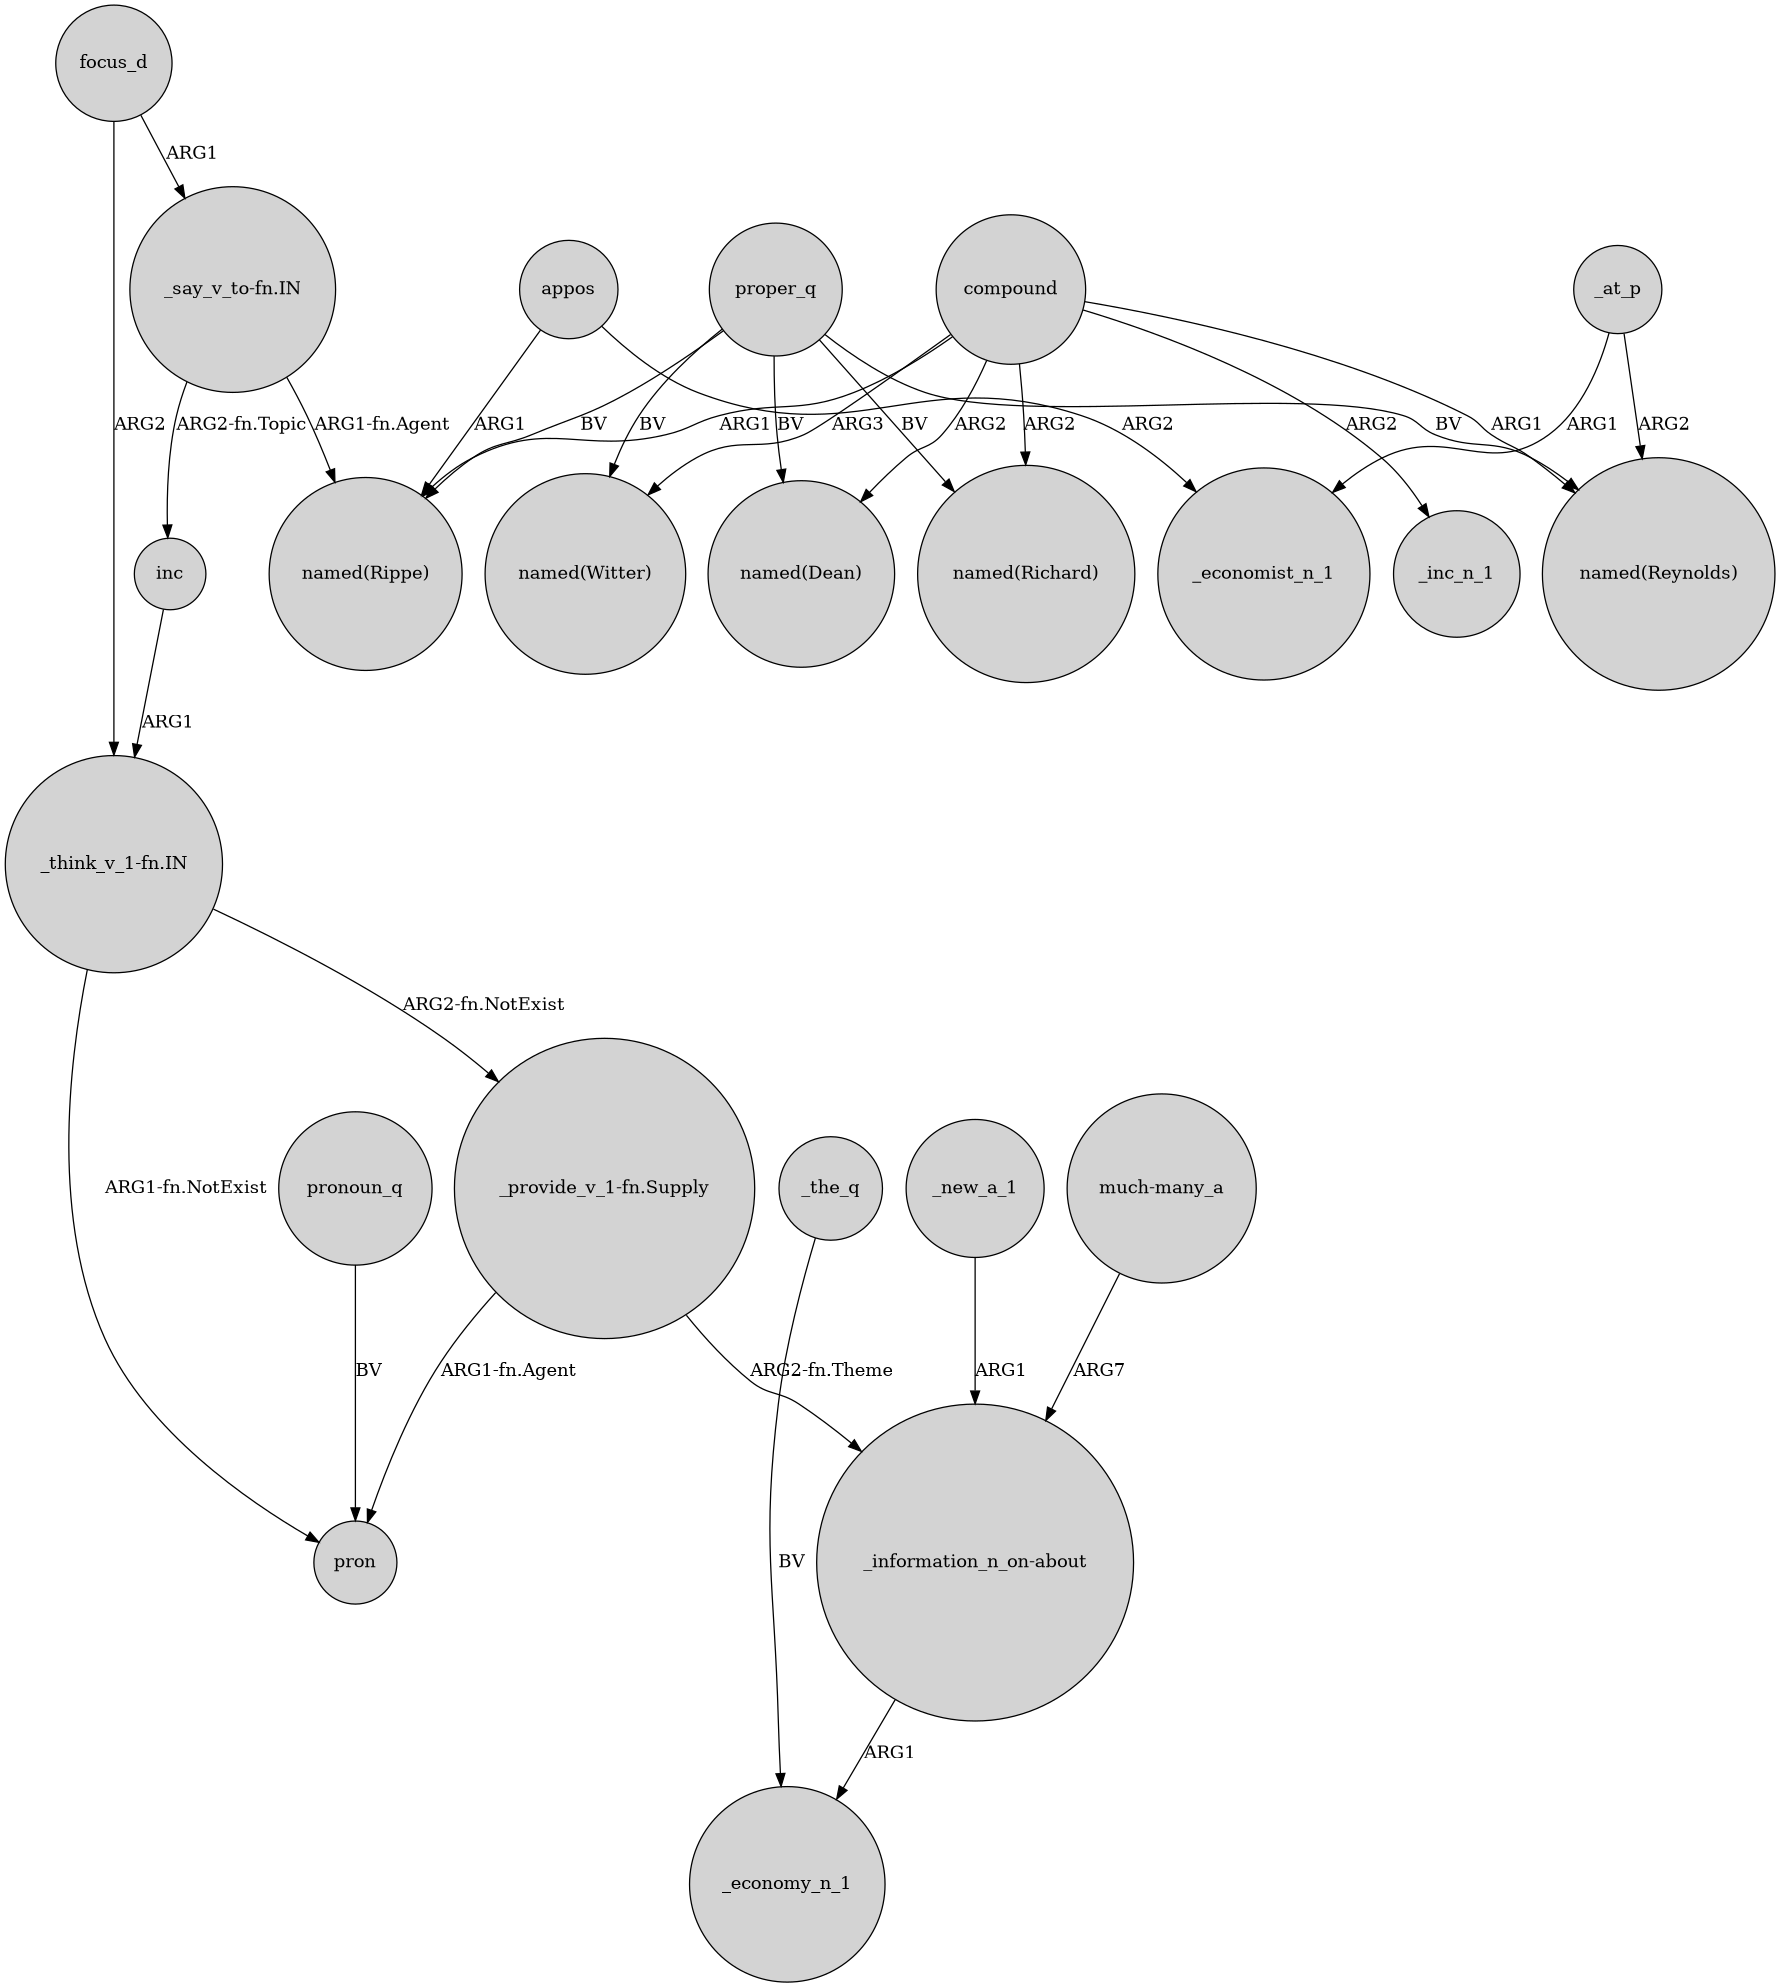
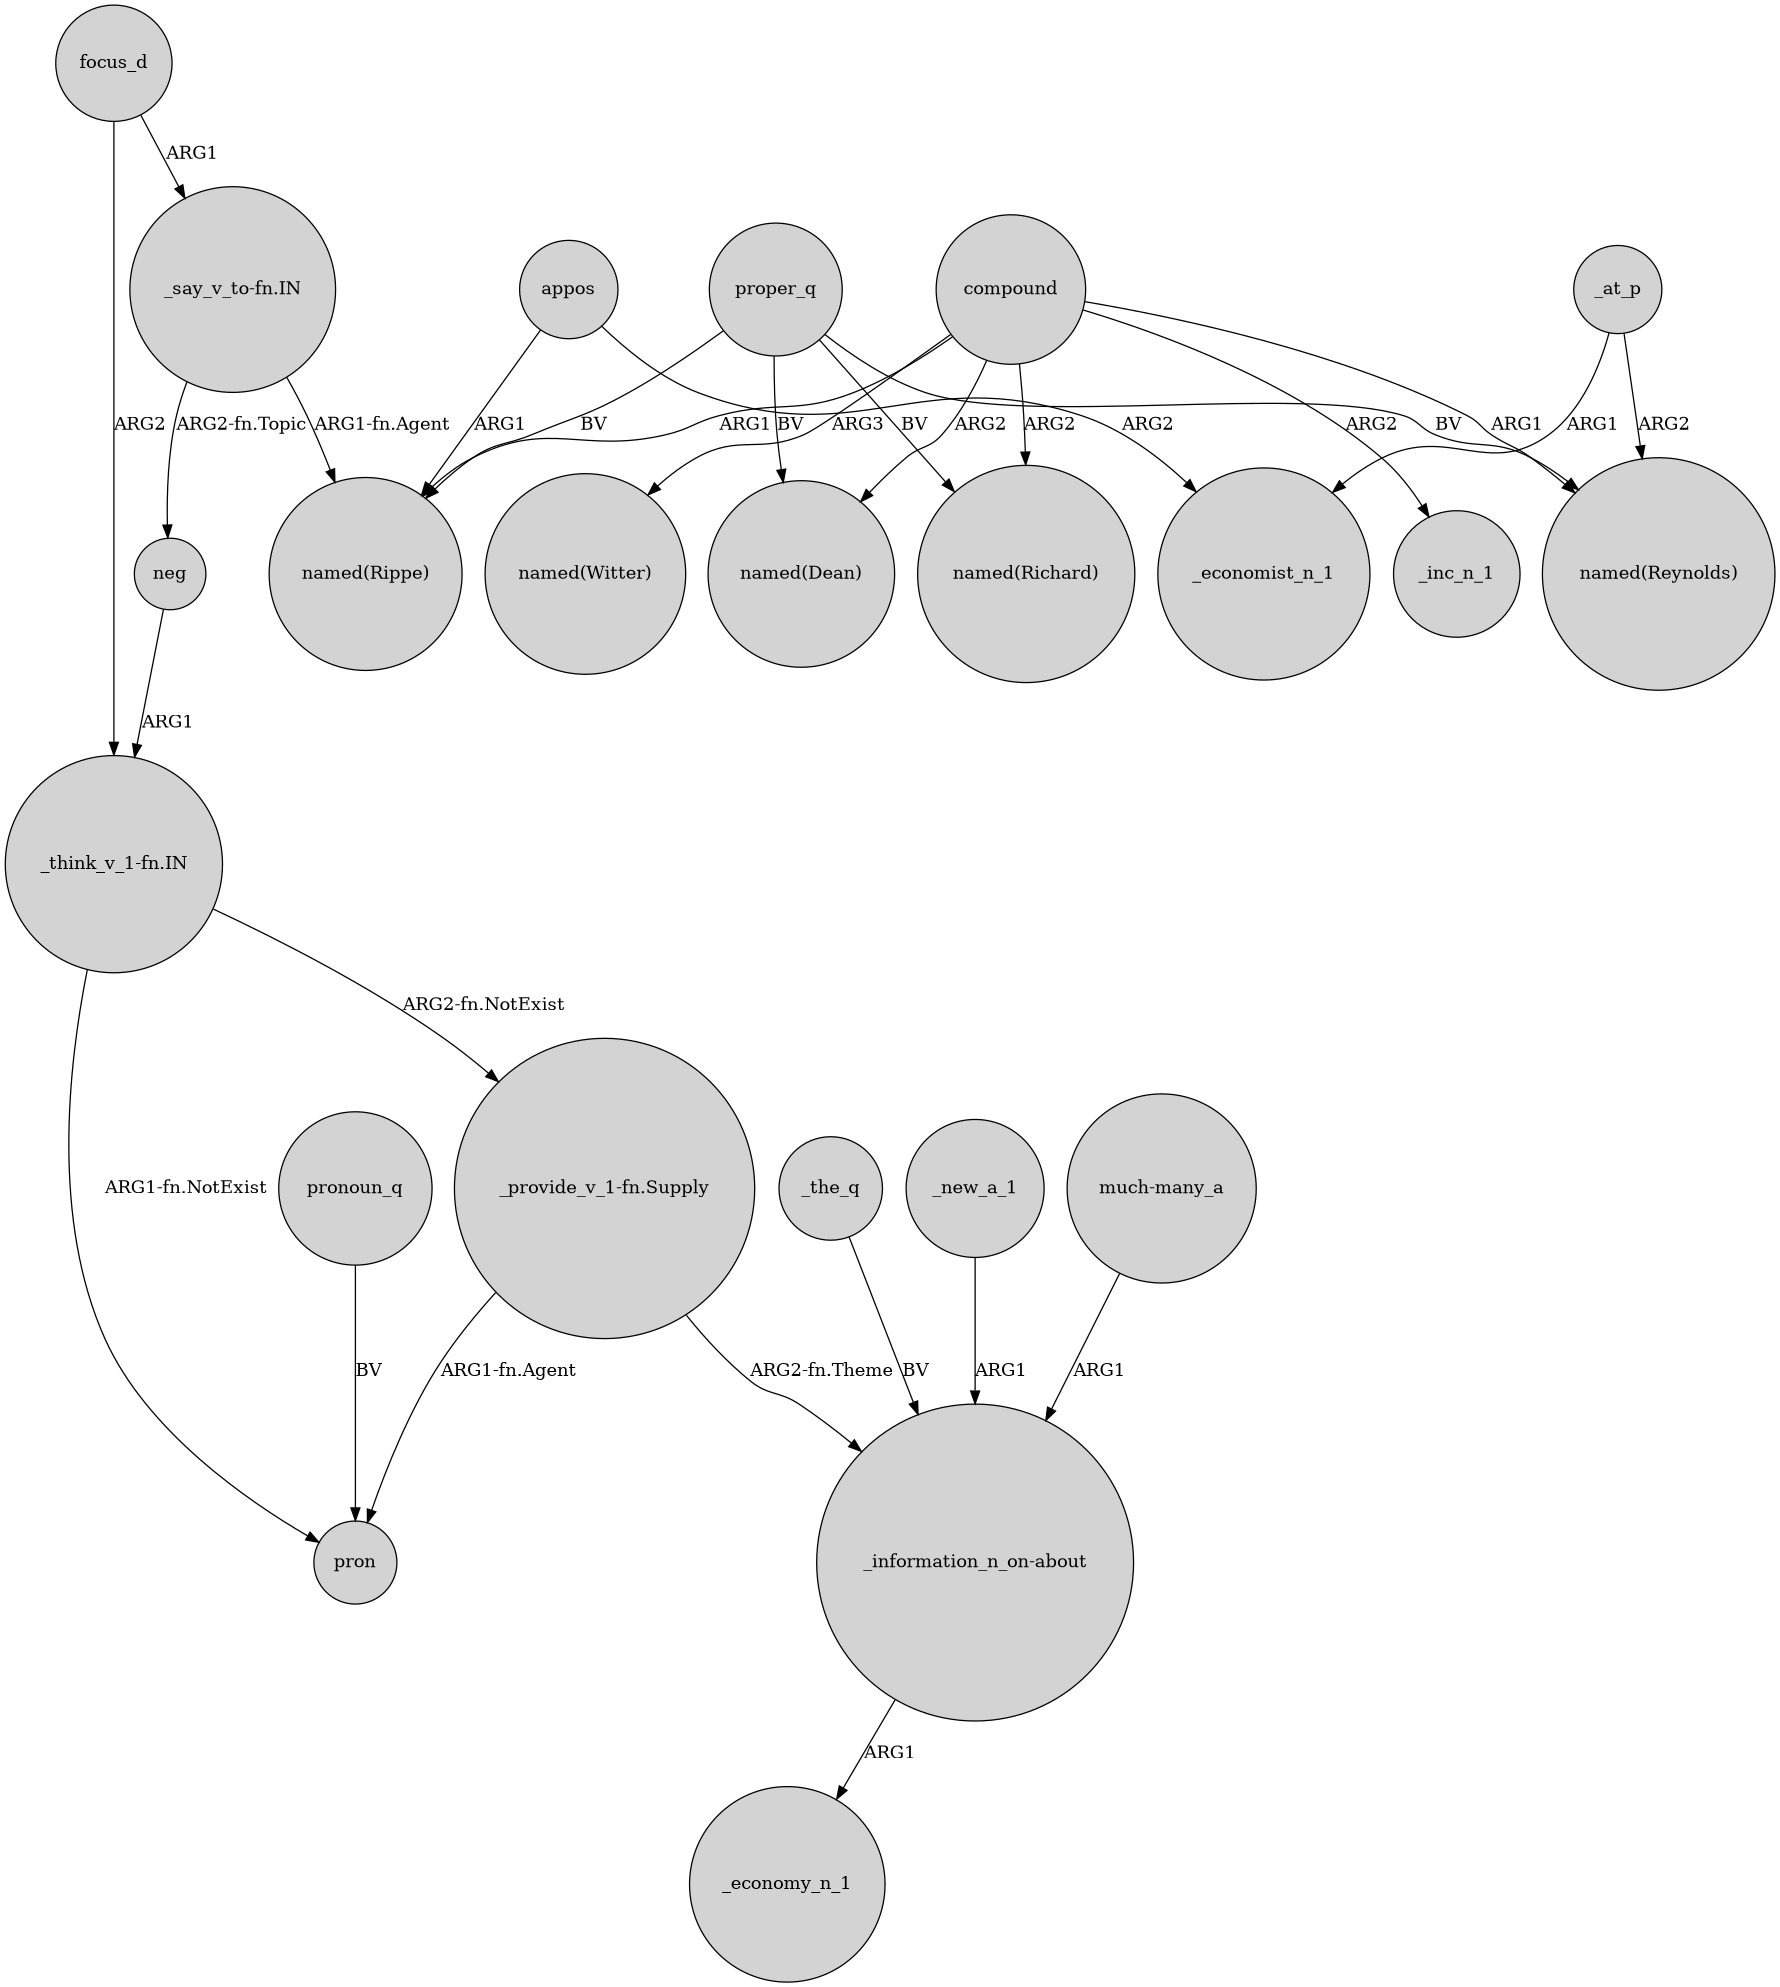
(659, 389) -> none
(170, 574) -> (170, 574)
(1100, 1371) -> (1100, 1371)
(770, 1503) -> (881, 1320)
